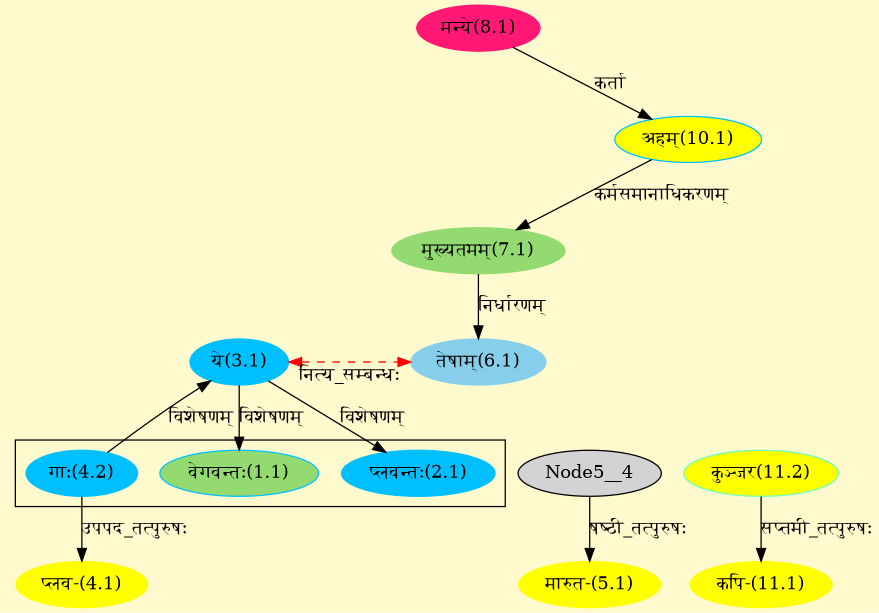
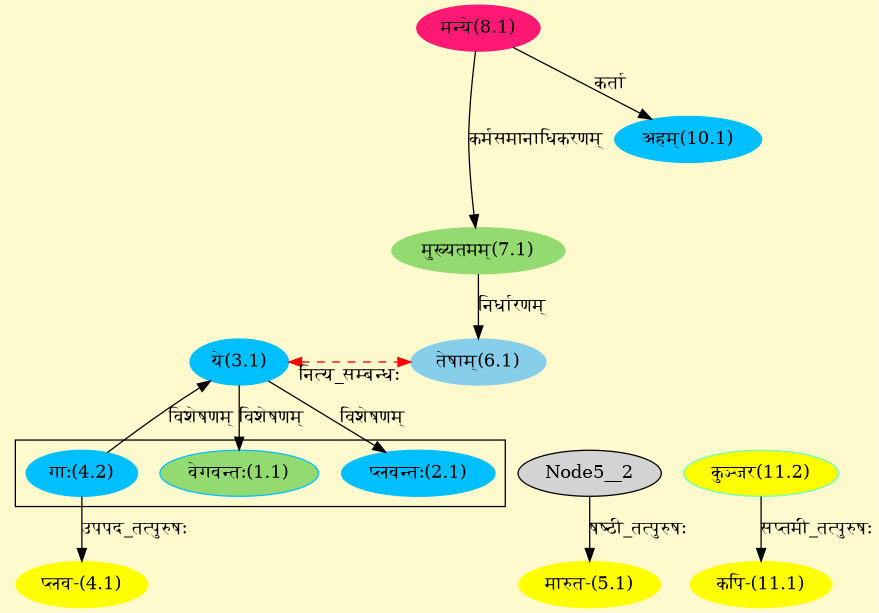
(688, 139) -> (688, 139)
(590, 192) -> (469, 133)
(590, 473) -> (590, 473)
